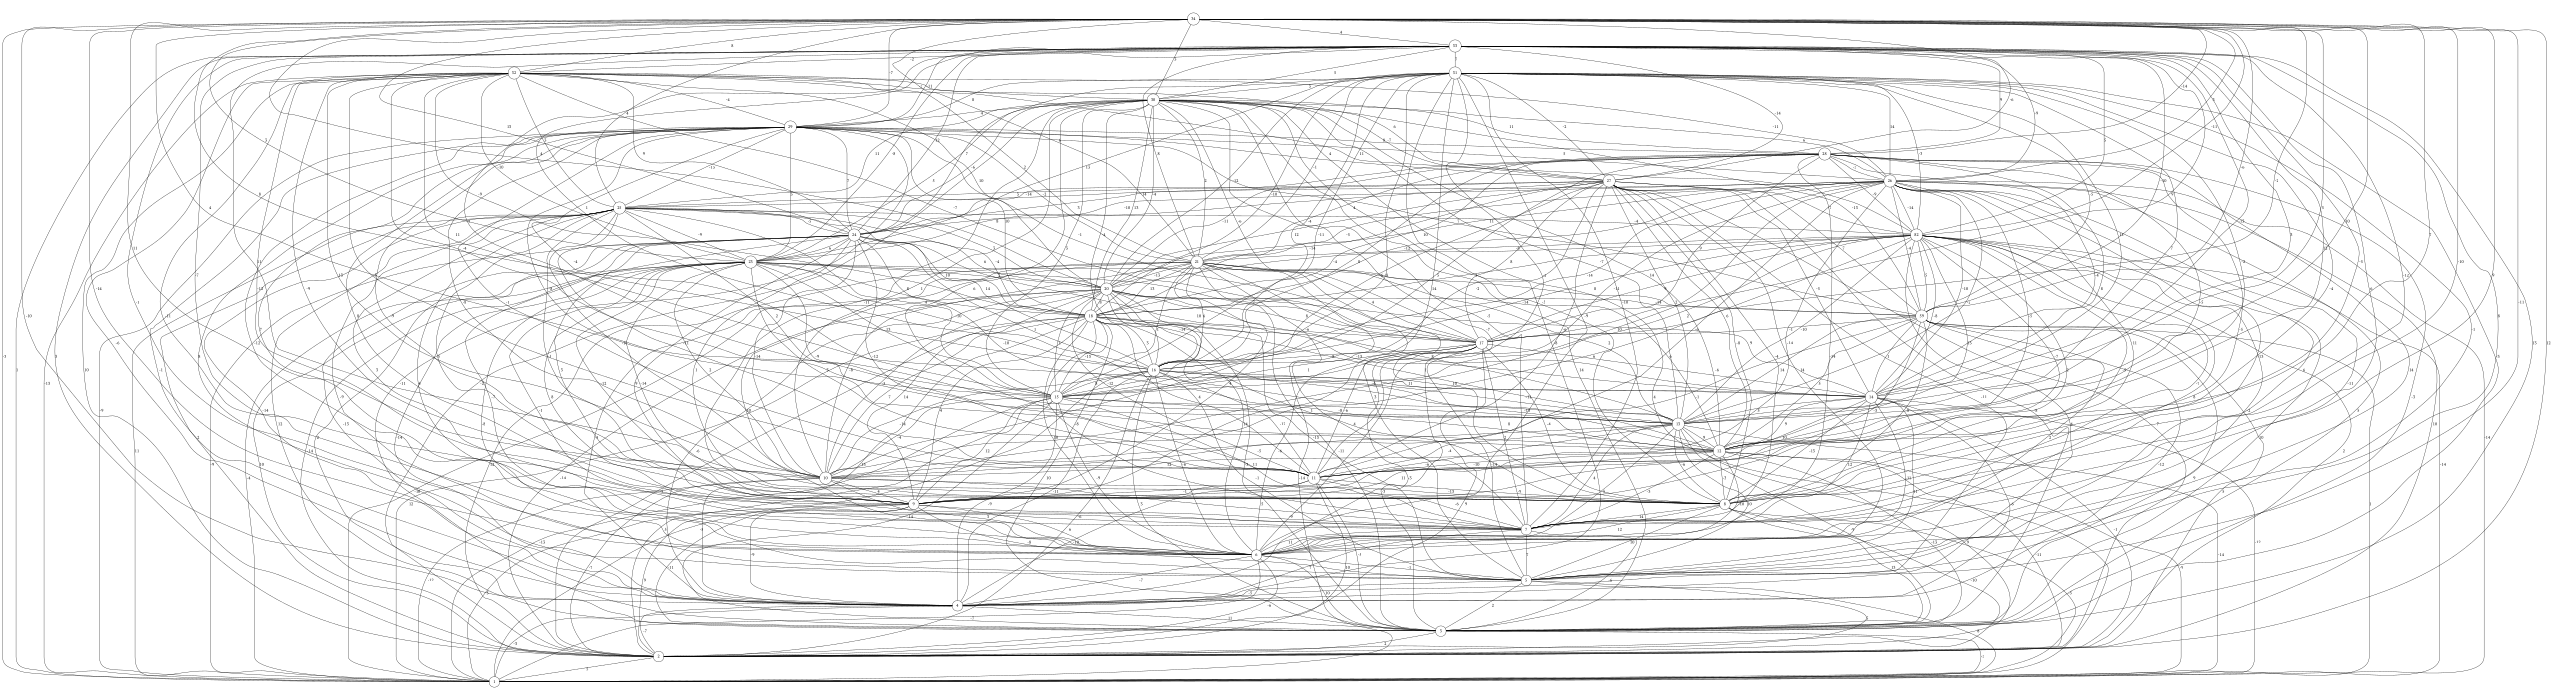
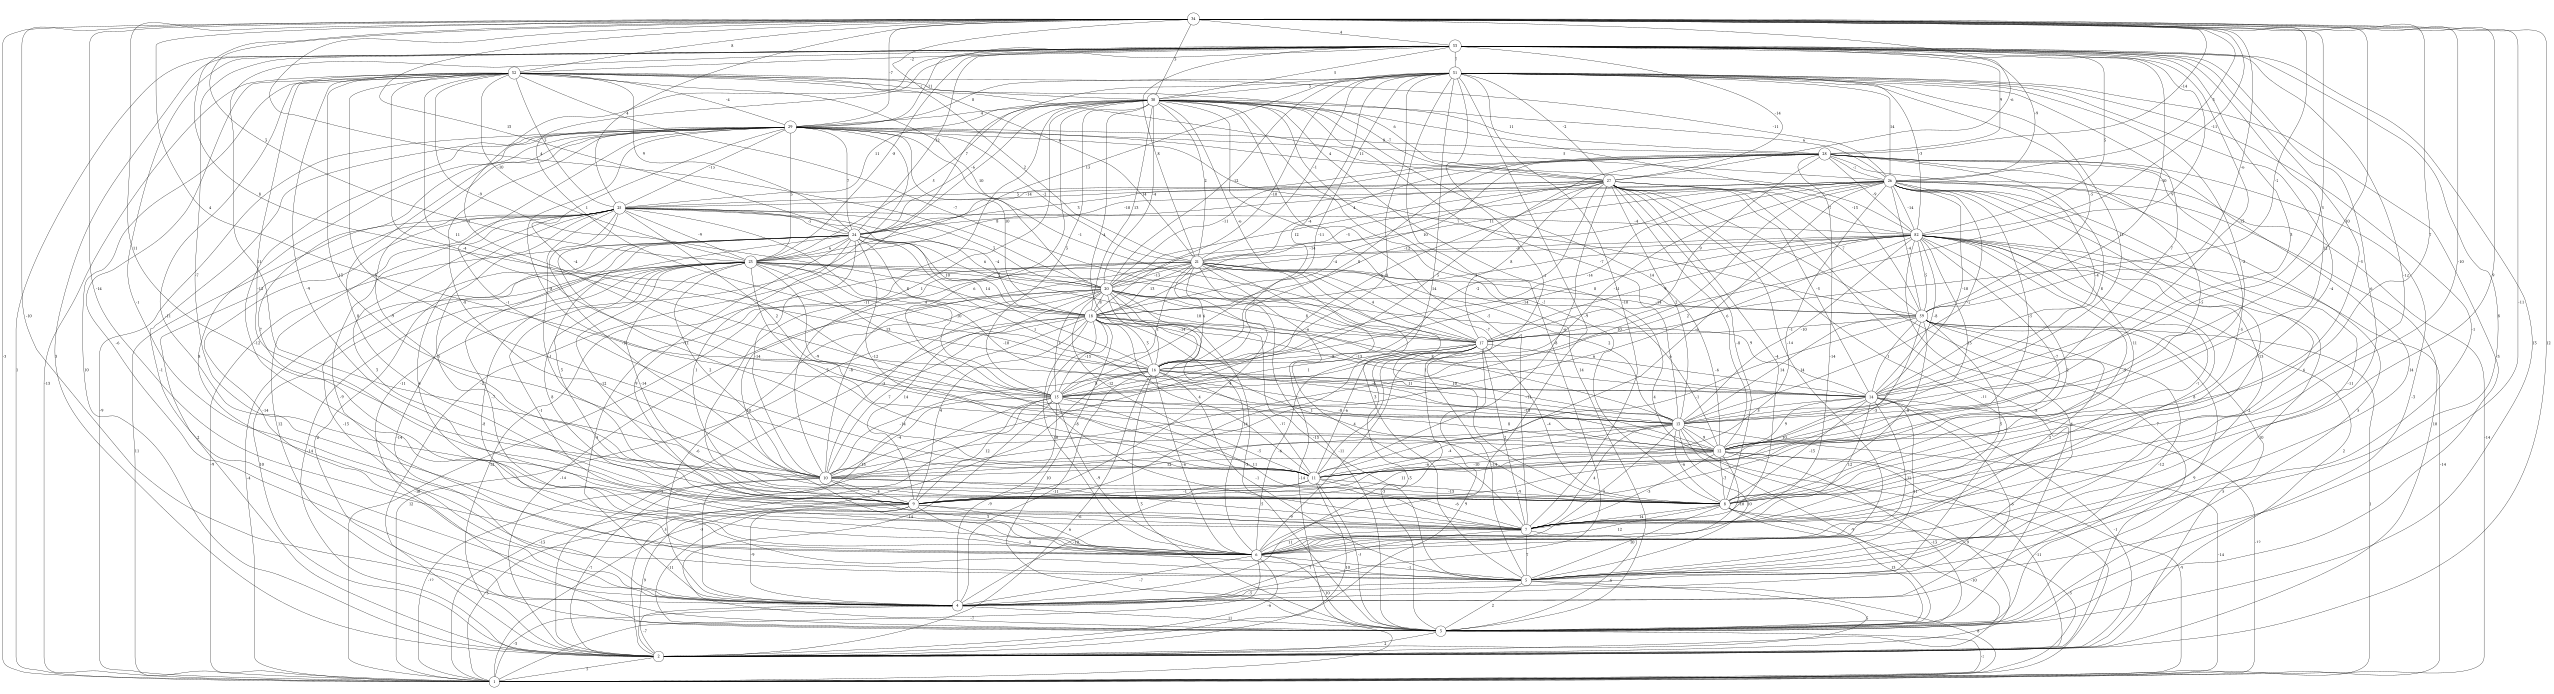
(1816, 384) -> (1828, 499)
